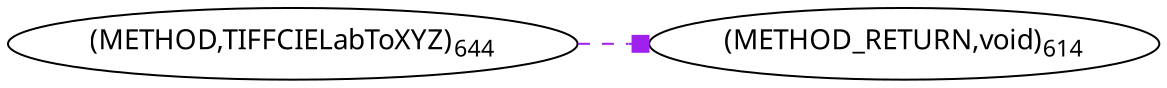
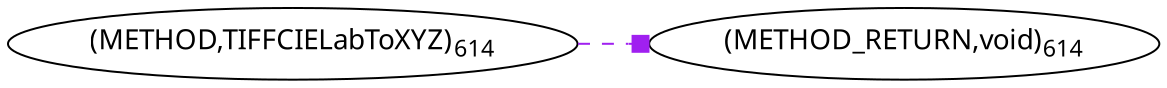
(475, 41) -> (475, 41)
